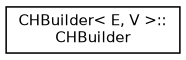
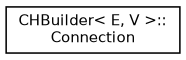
(93, 30) -> (93, 30)
